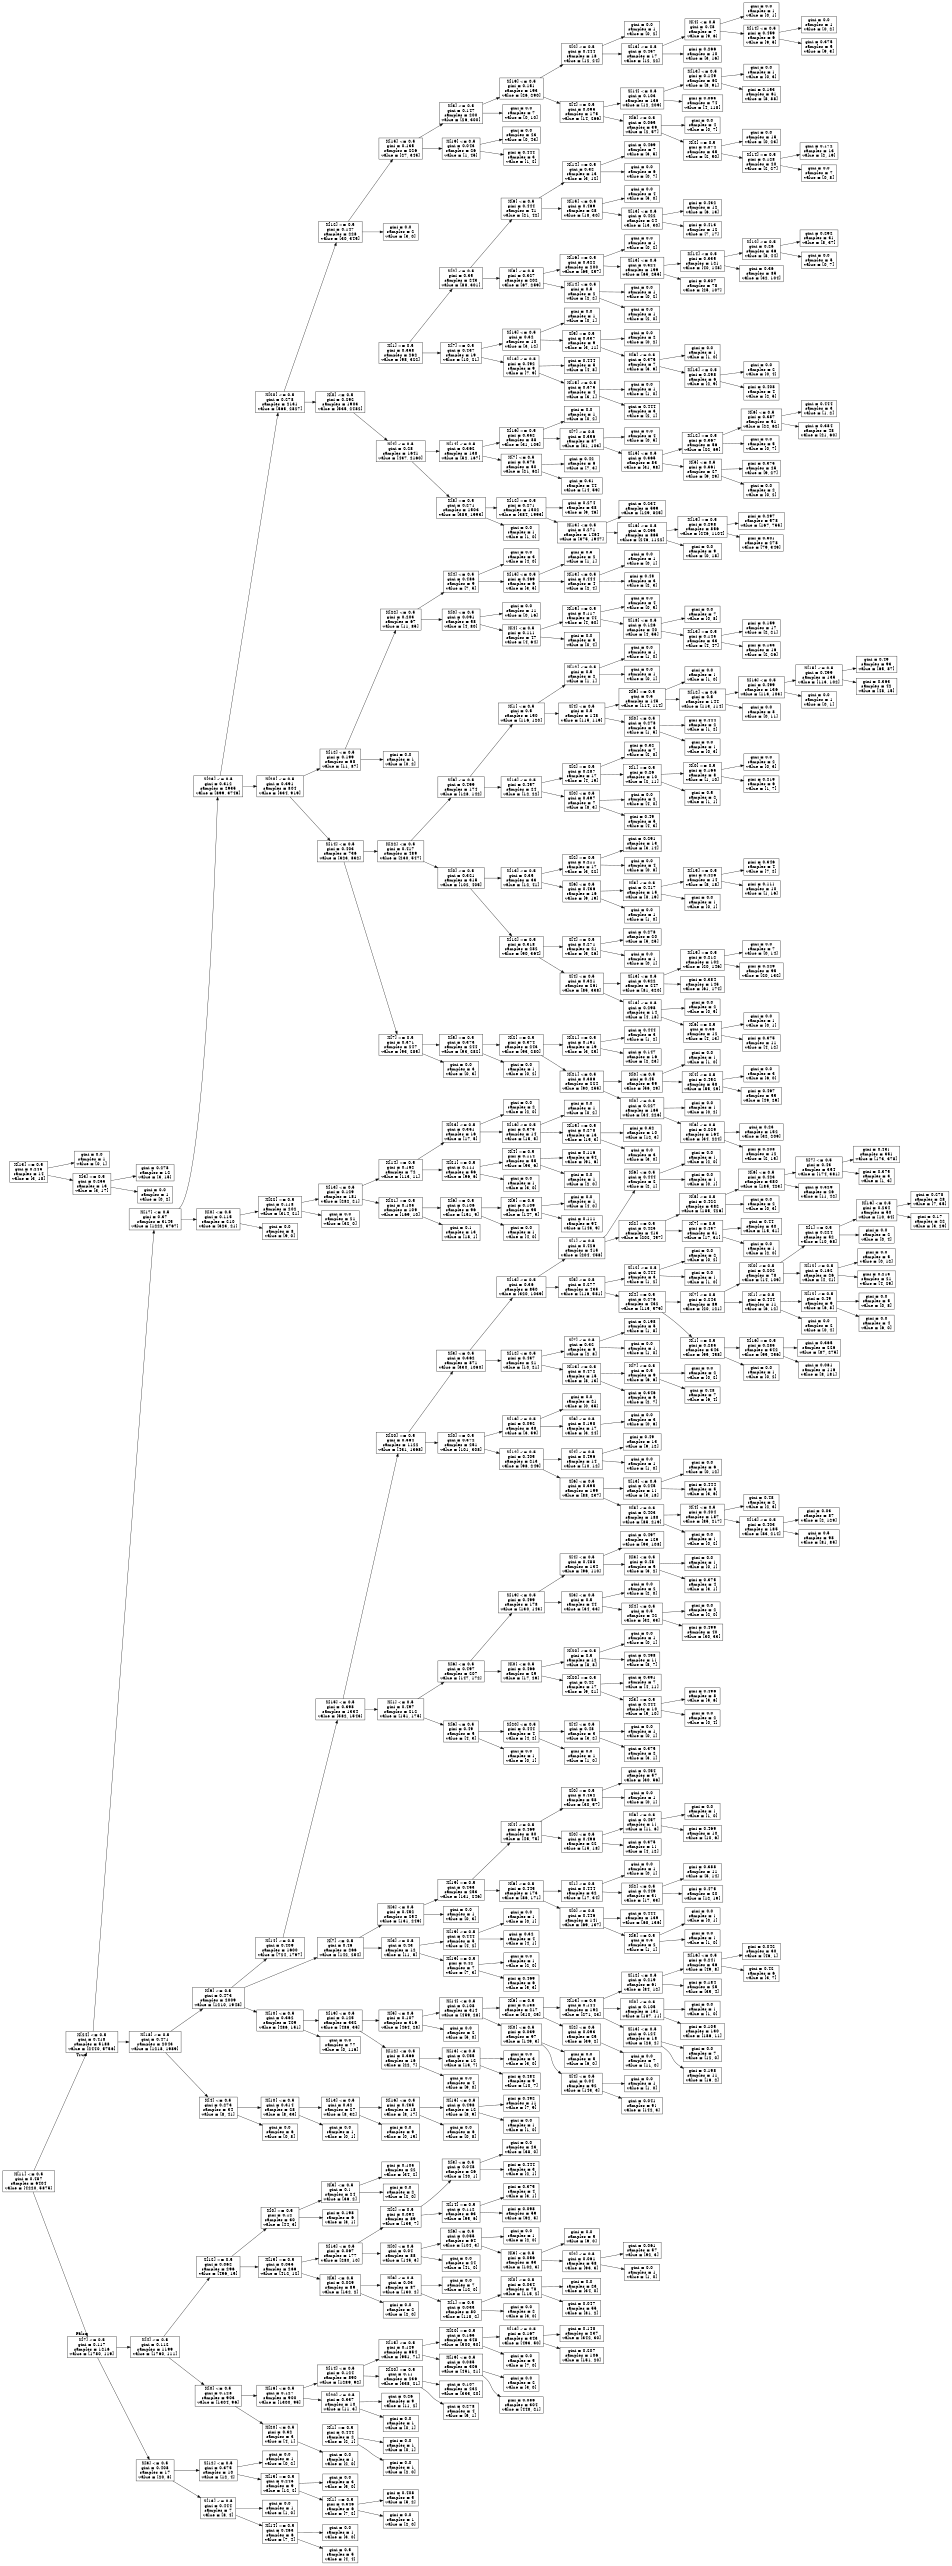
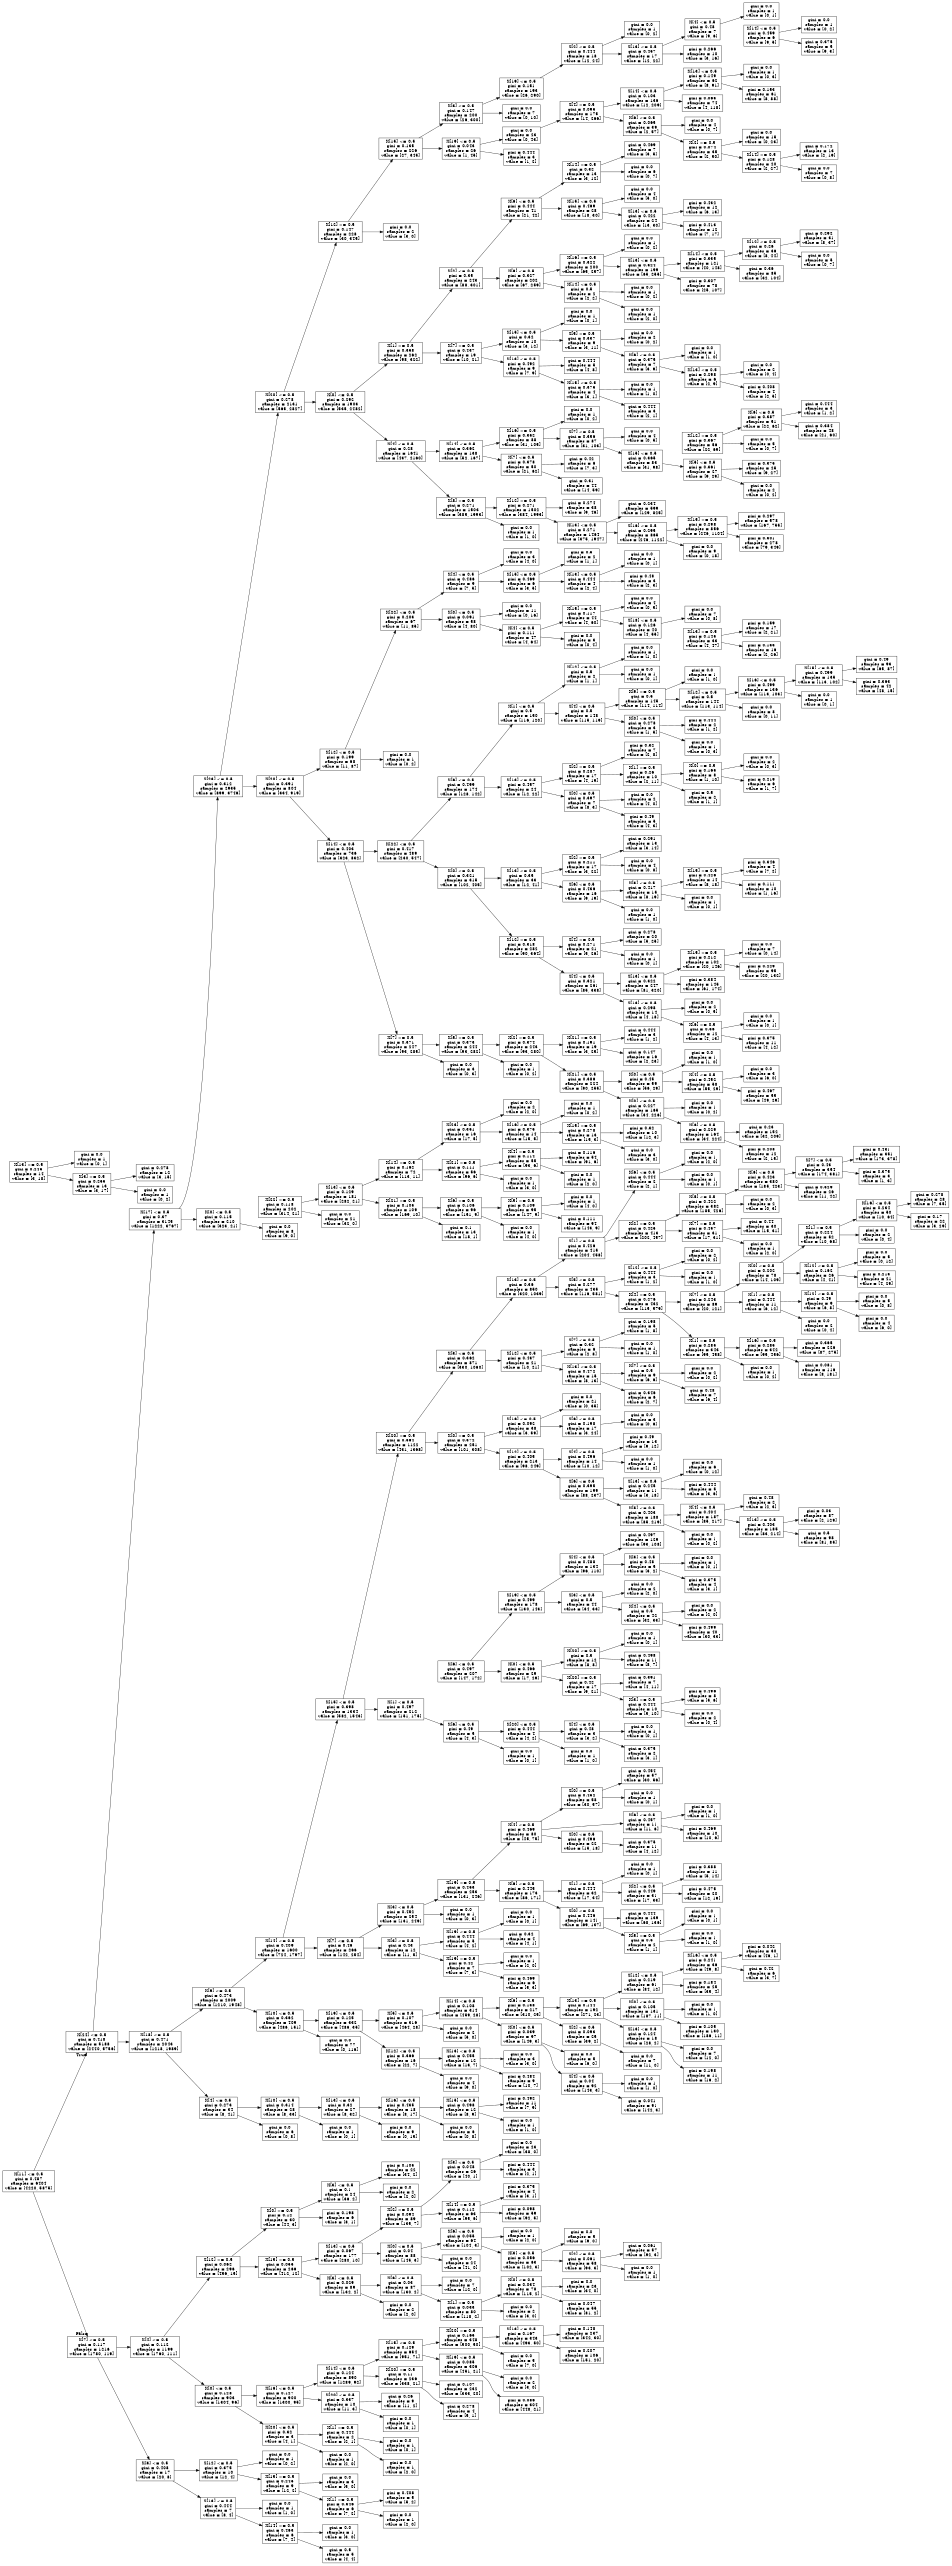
(730, 32) -> none
(550, 100) -> (549, 125)
none -> (369, 379)
(671, 452) -> none
(671, 633) -> none
(248, 1214) -> none
(430, 1691) -> none
(611, 1832) -> (581, 1826)
(279, 1973) -> (309, 1948)
none -> (309, 2435)
